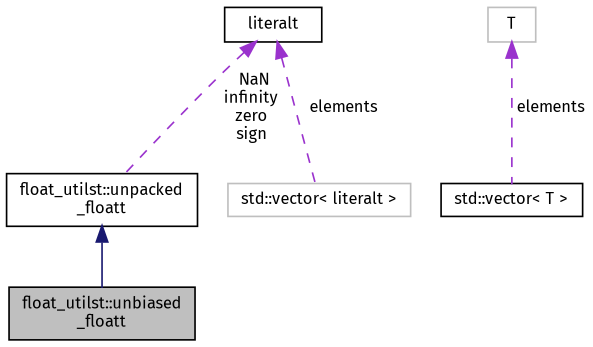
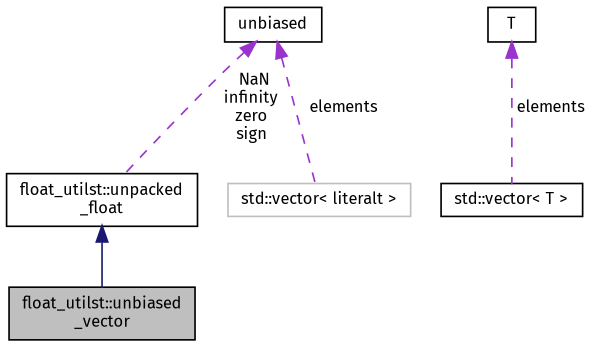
(273, 25) -> (273, 25)
(512, 25) -> (512, 25)
(102, 200) -> (102, 200)
(102, 314) -> (102, 314)
